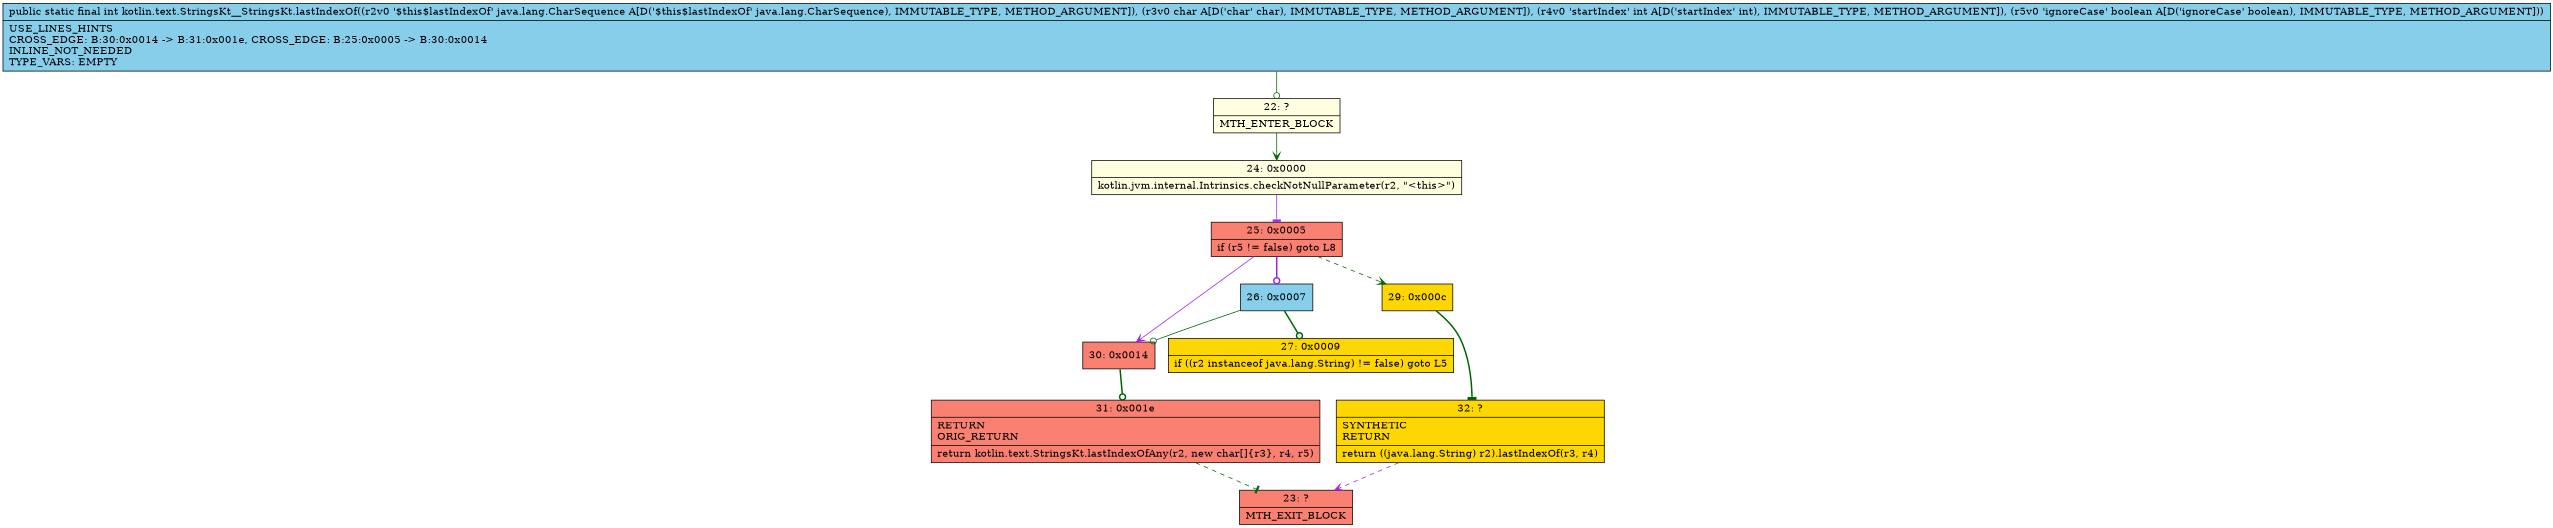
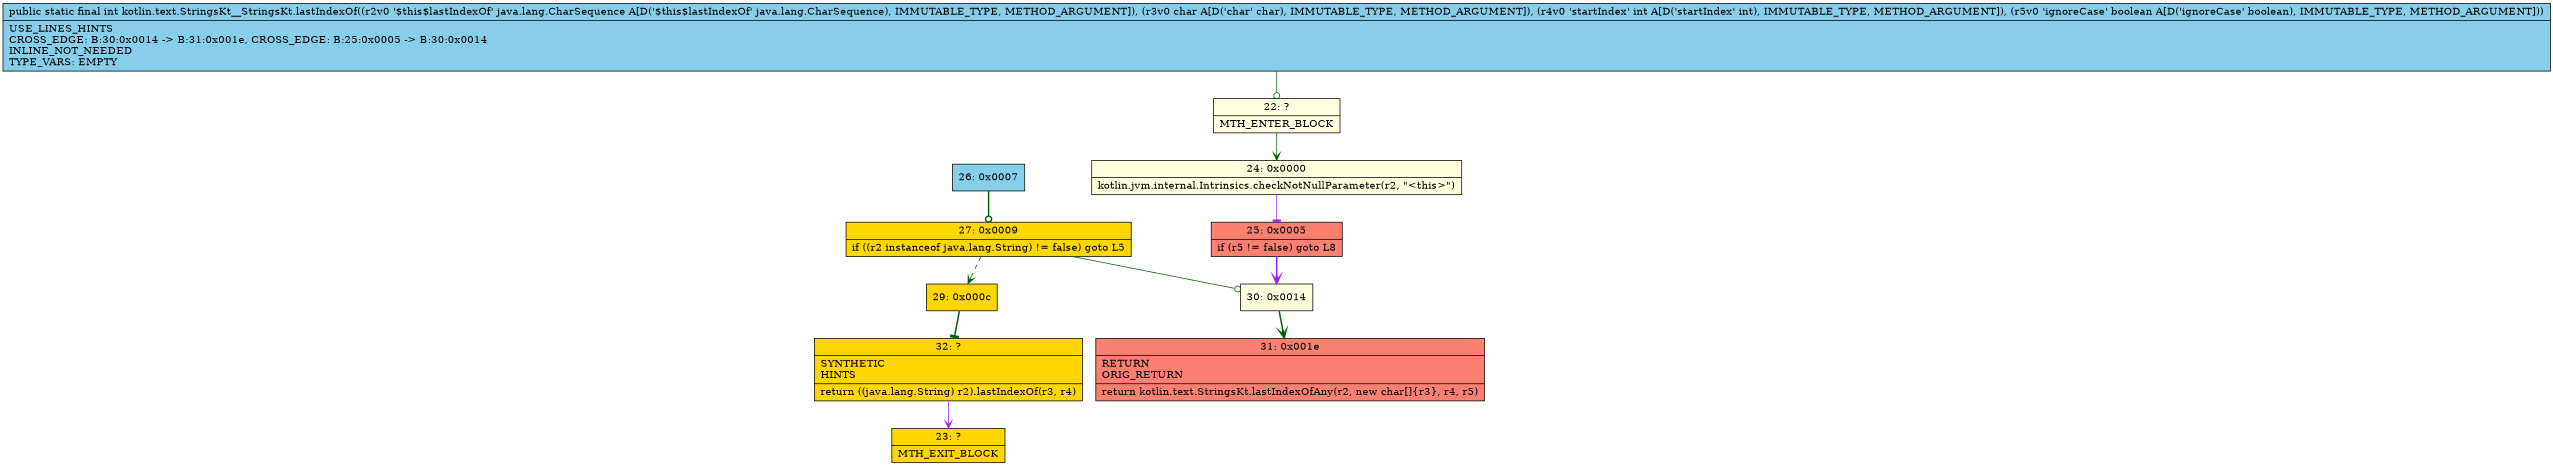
(1277, 267) -> none
(1348, 269) -> (976, 267)
(1198, 297) -> (1277, 266)
(1198, 325) -> (1153, 272)
(1119, 355) -> (1277, 297)
(1121, 381) -> (1281, 321)
(1366, 437) -> (839, 375)
(1370, 475) -> (948, 411)
(1225, 476) -> none
(1296, 507) -> (948, 446)
